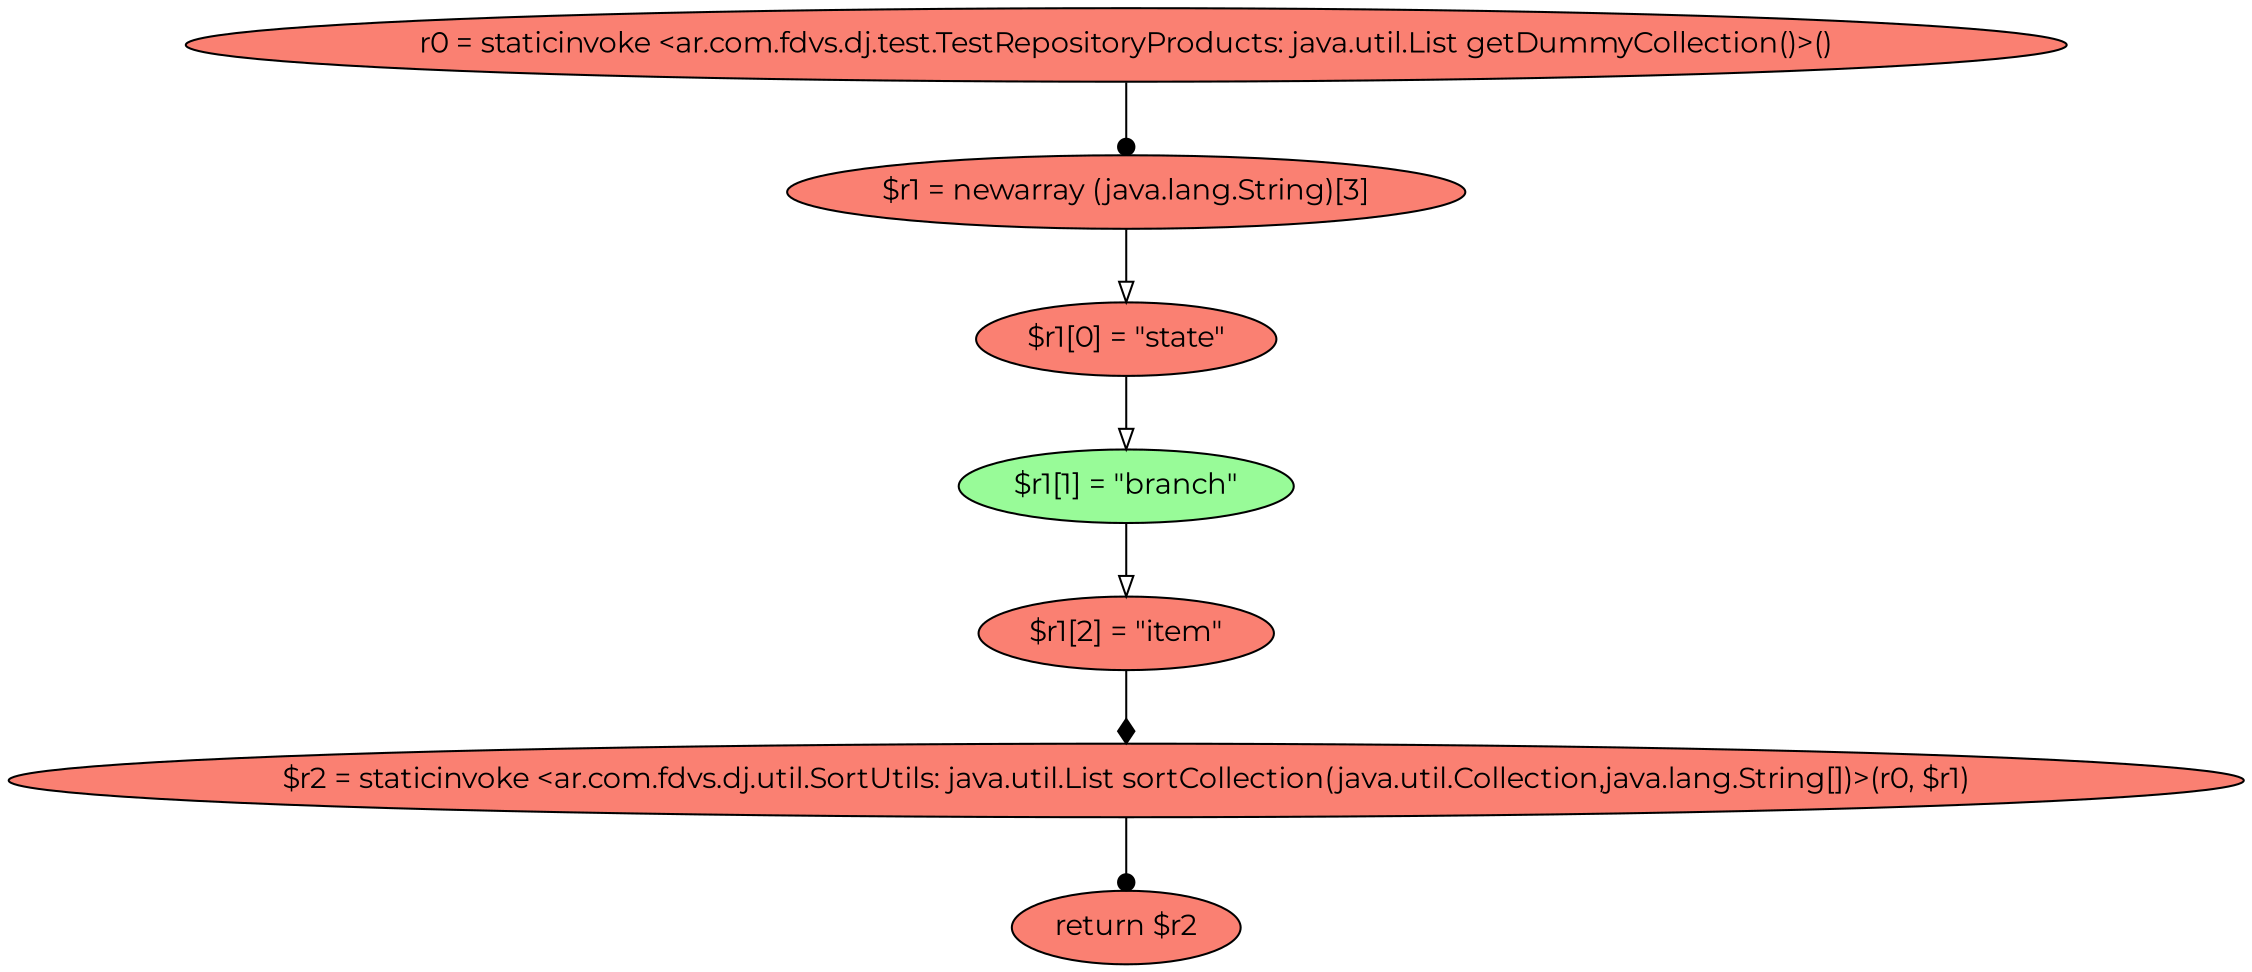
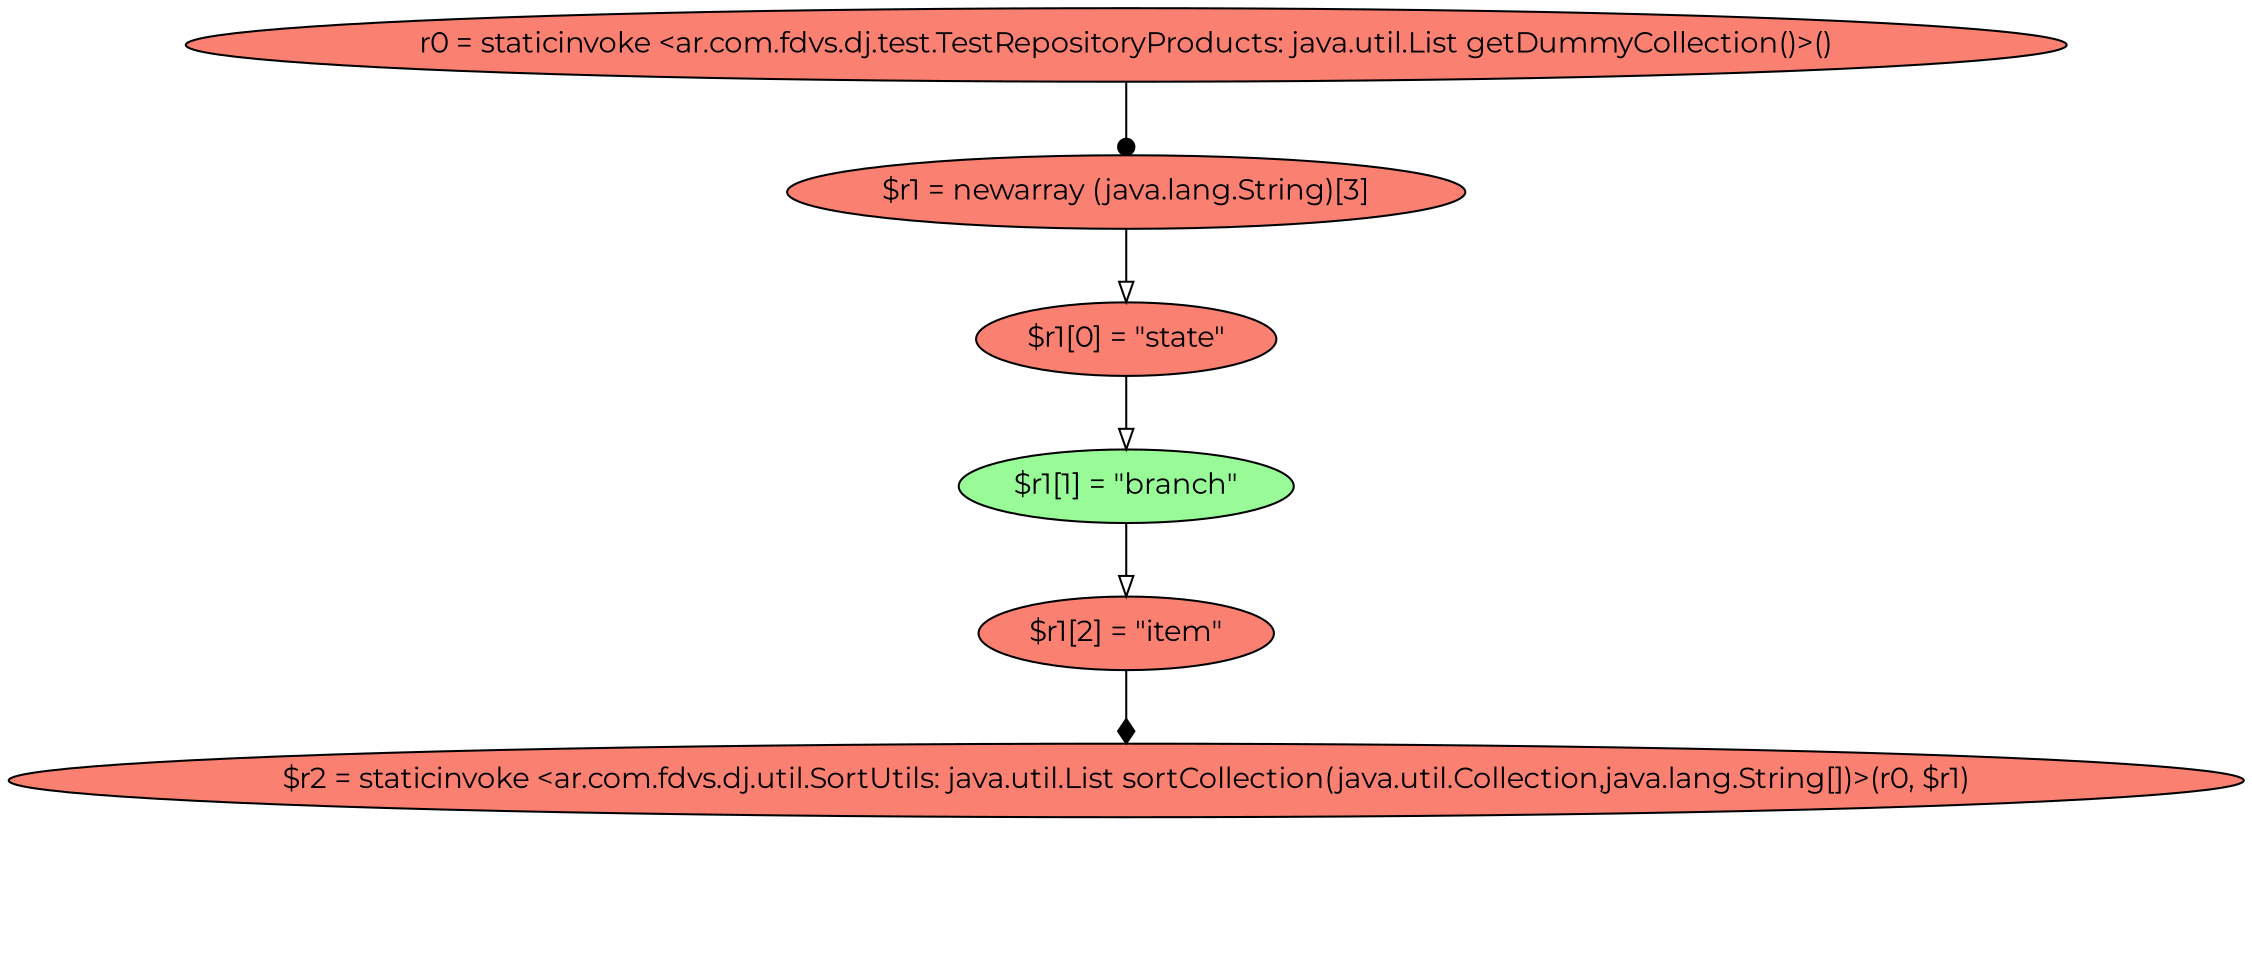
(1126, 928) -> none
